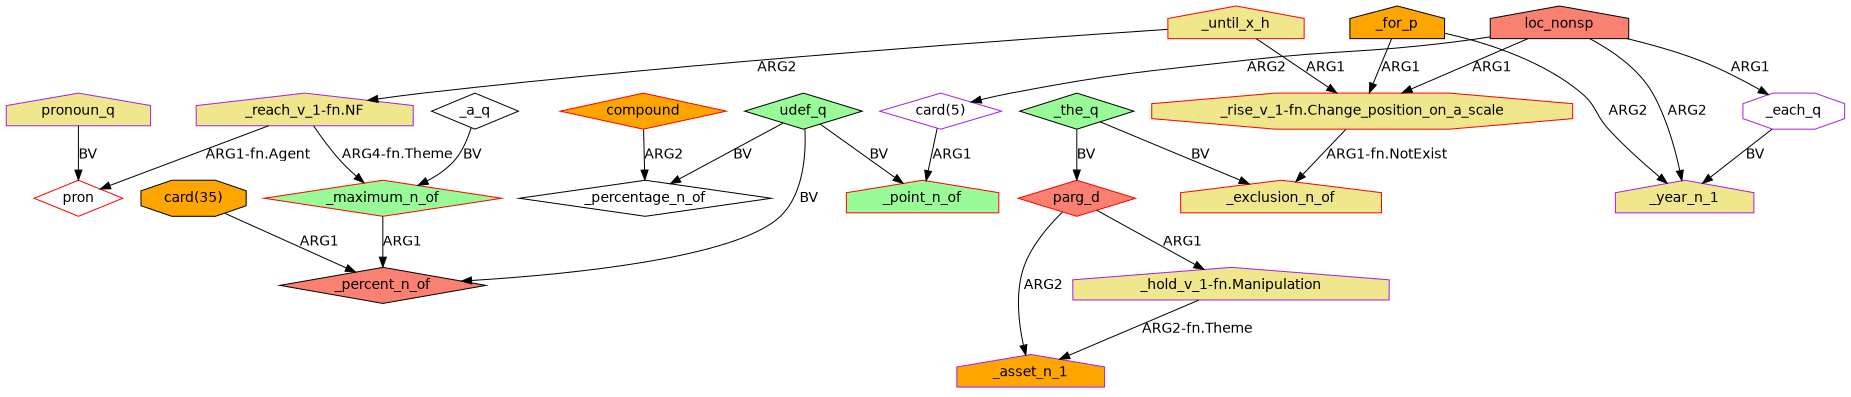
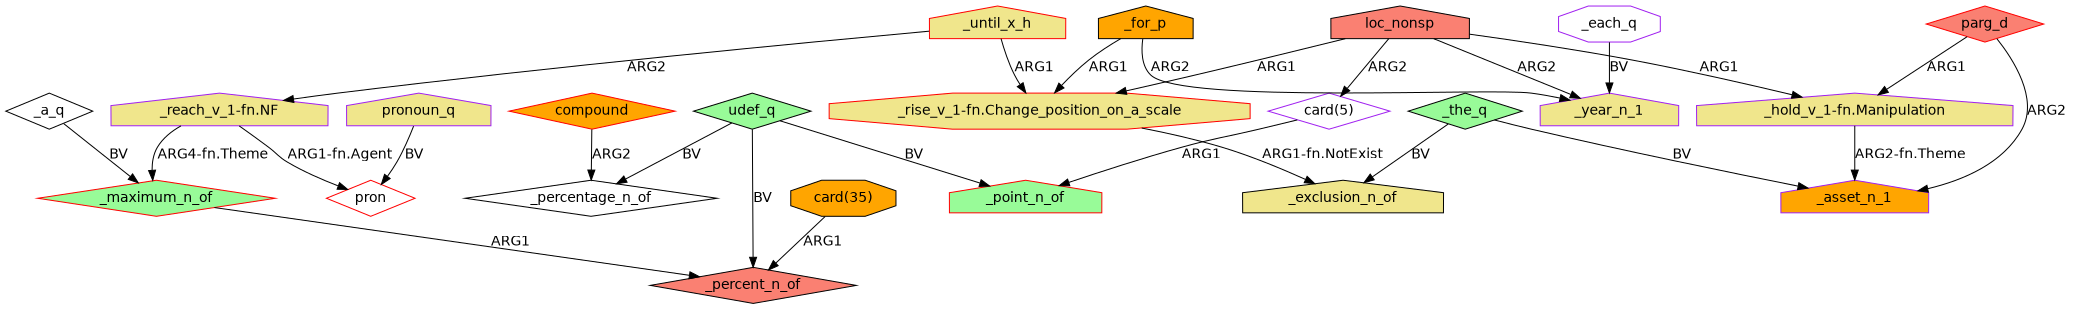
(1695, 59) -> (1632, 60)
(1077, 150) -> (1646, 155)
(1281, 198) -> (1343, 198)
